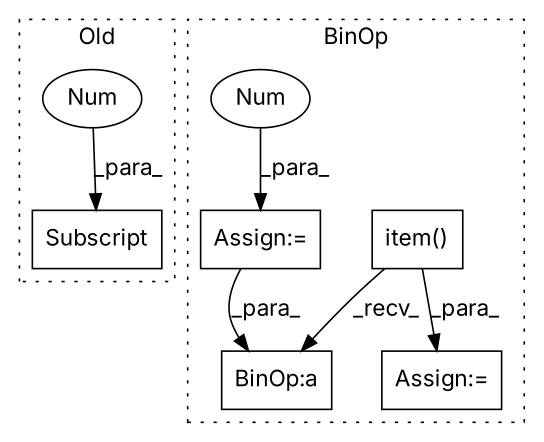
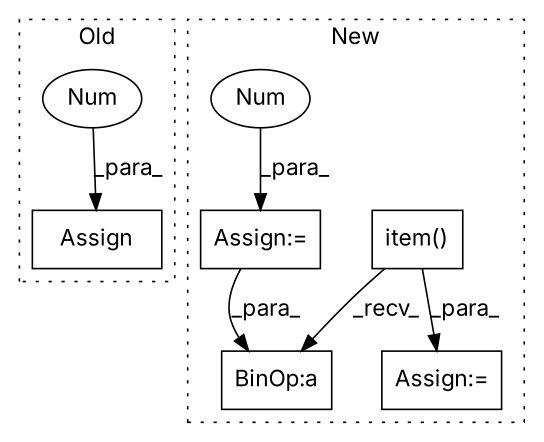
(356, 38) -> (356, 38)
(97, 239) -> (97, 239)
